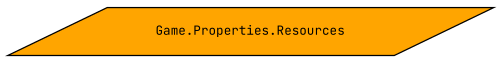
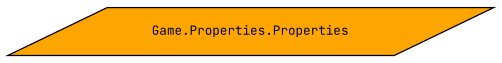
(251, 32) -> (251, 32)
